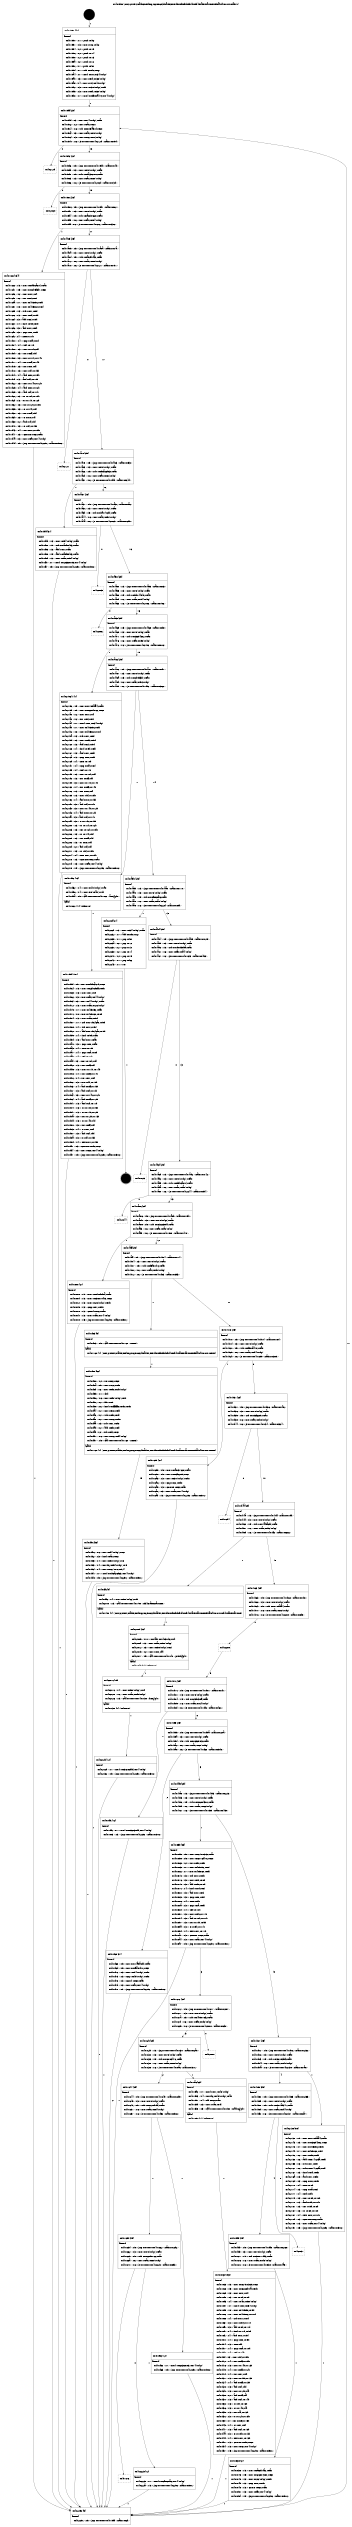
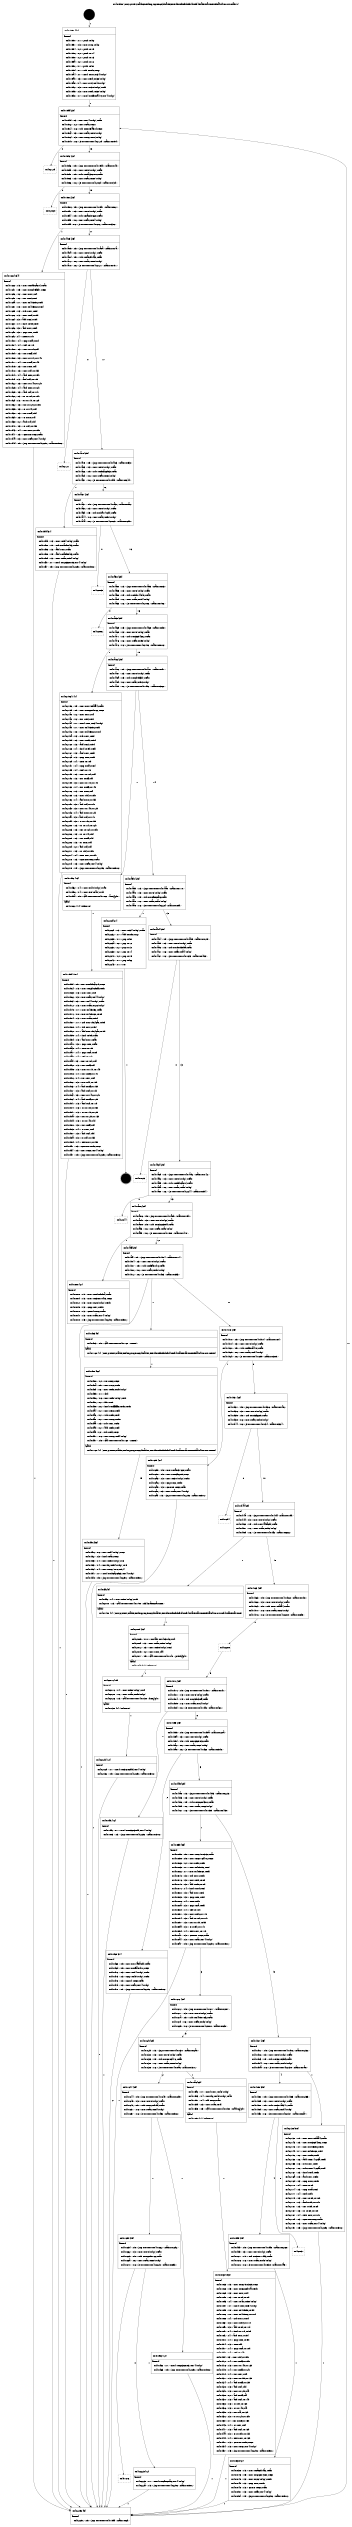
(75, 1915) -> (80, 1869)
(209, 2054) -> none
